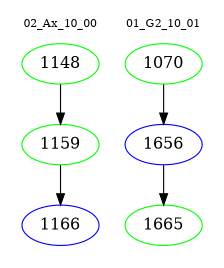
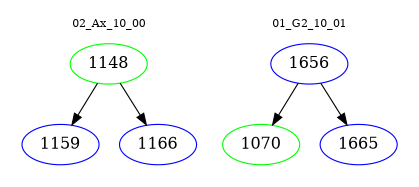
(164, 99) -> (288, 99)
(61, 145) -> (61, 145)
(61, 179) -> (130, 99)
(164, 225) -> (359, 145)
